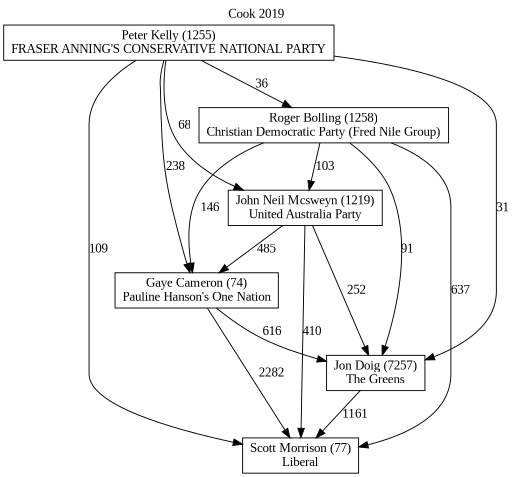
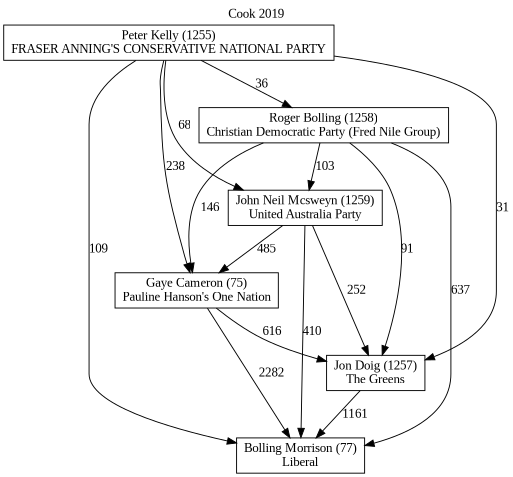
(305, 208) -> (305, 208)
(197, 290) -> (197, 290)
(376, 373) -> (376, 373)
(301, 456) -> (301, 456)
